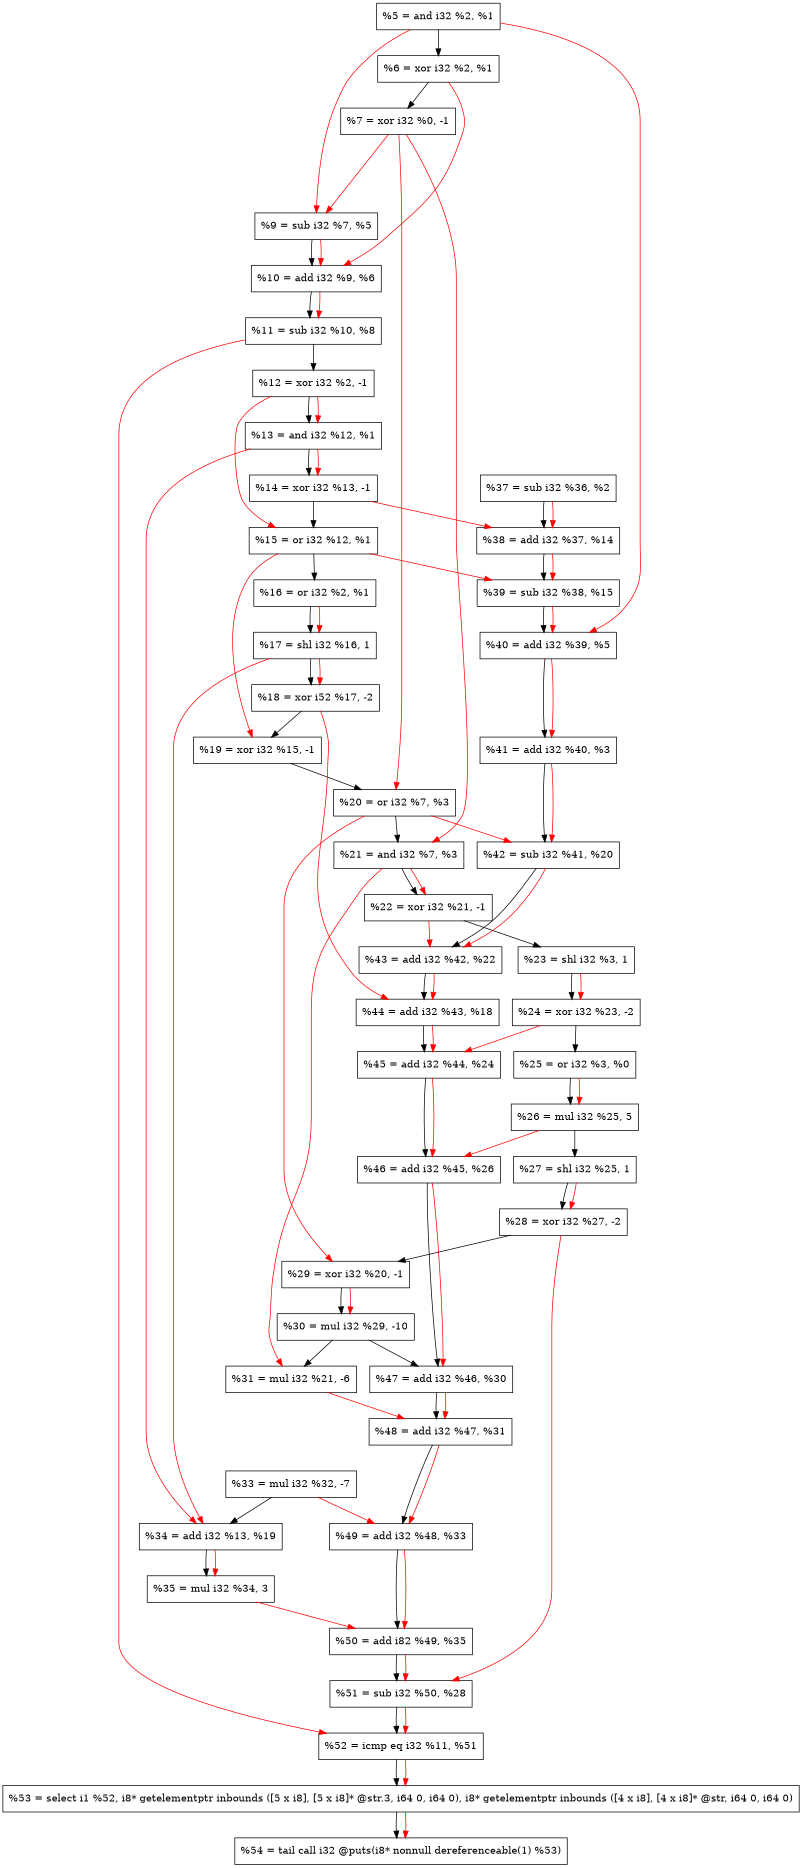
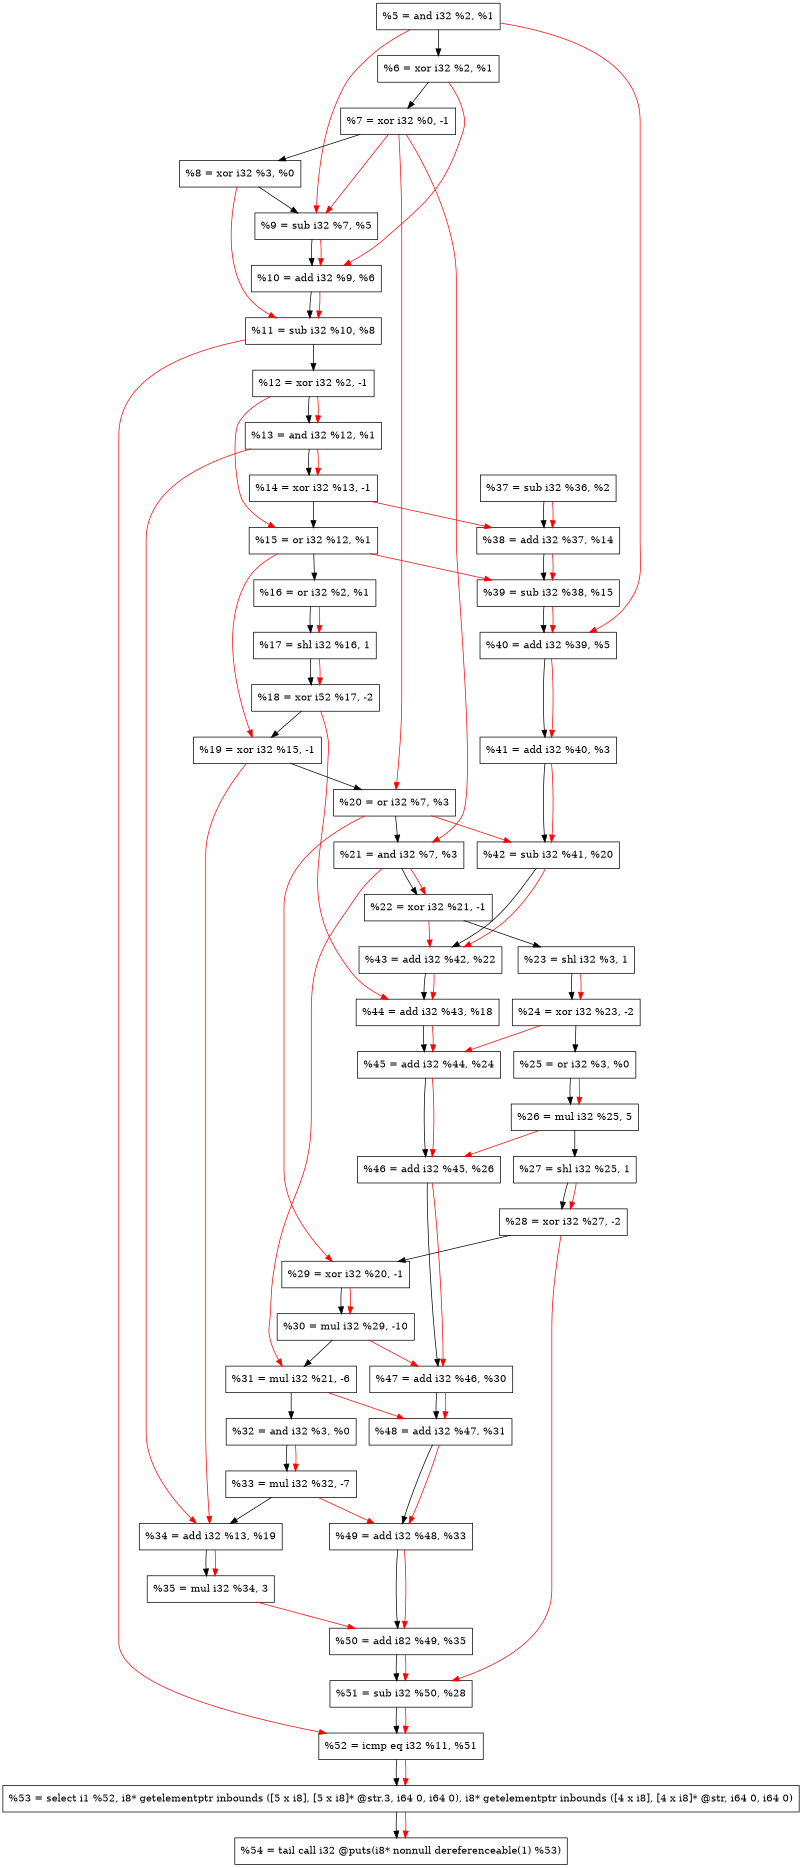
none -> (240, 174)
(173, 1065) -> (206, 1135)
(390, 1351) -> (390, 1351)
none -> (291, 1432)
